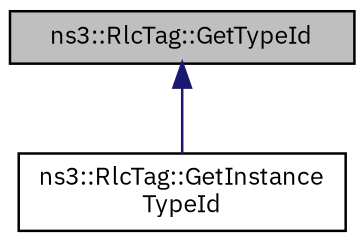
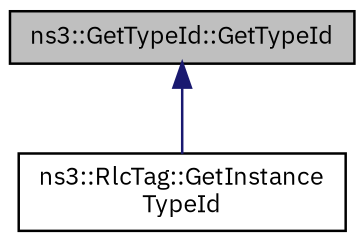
(182, 37) -> (182, 37)
